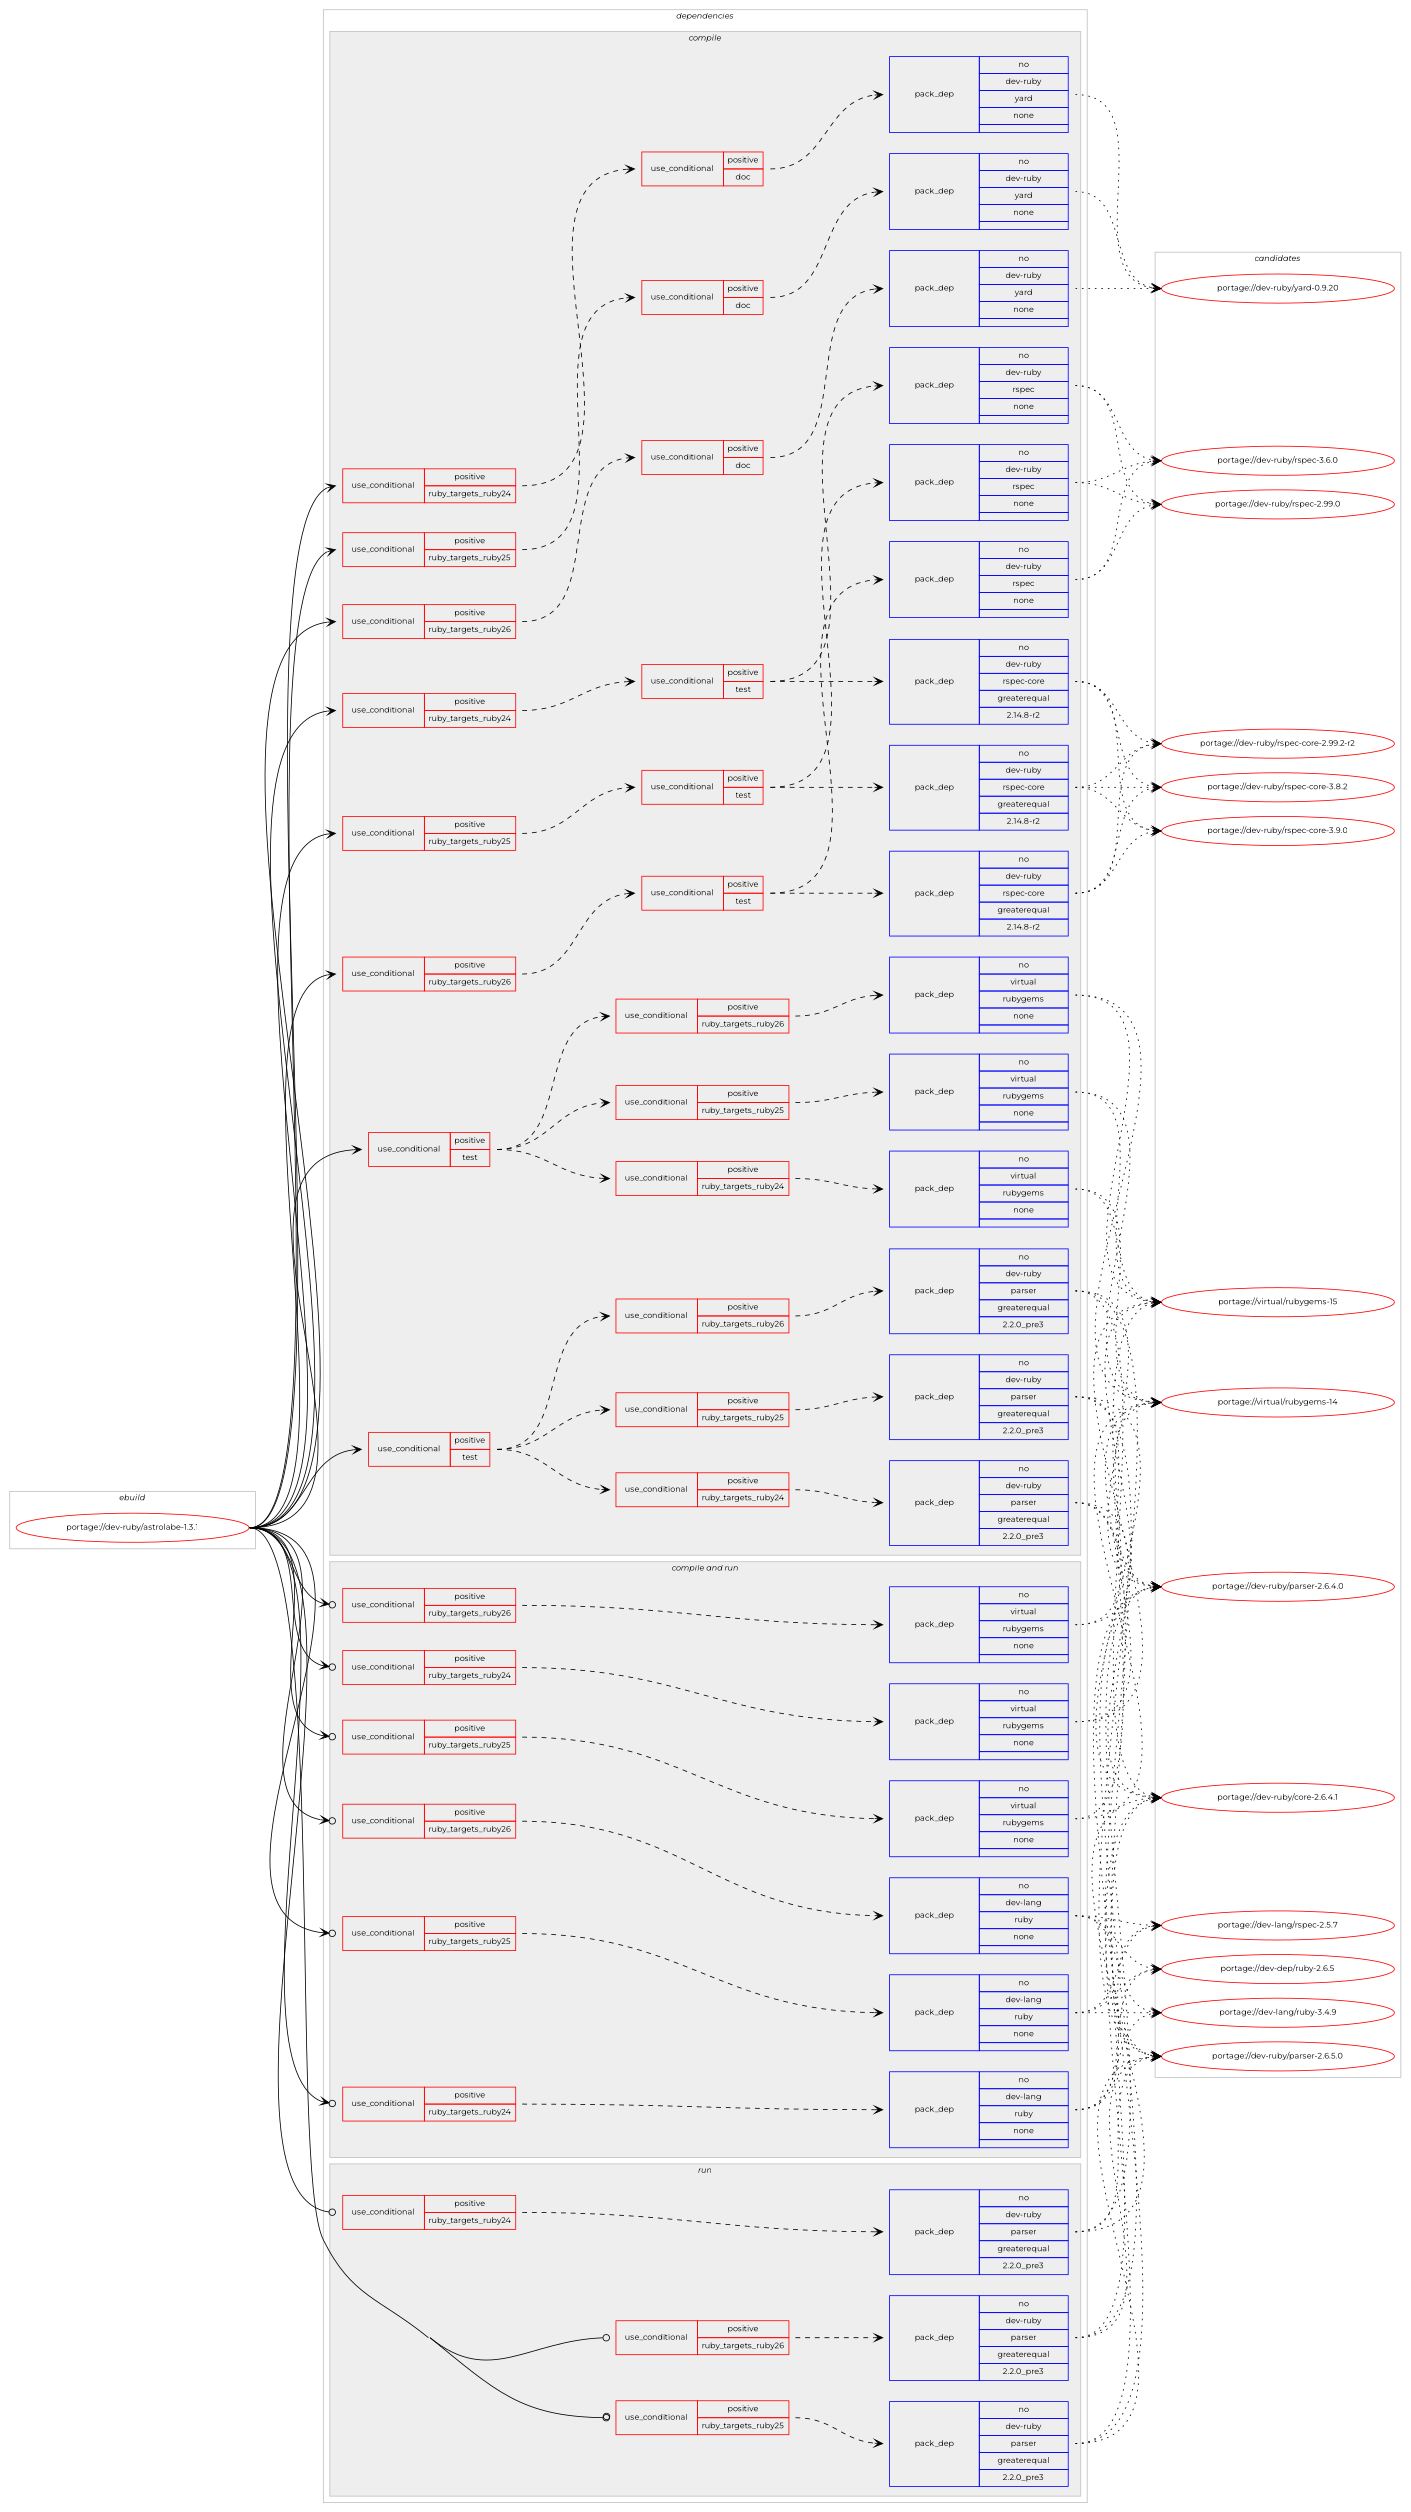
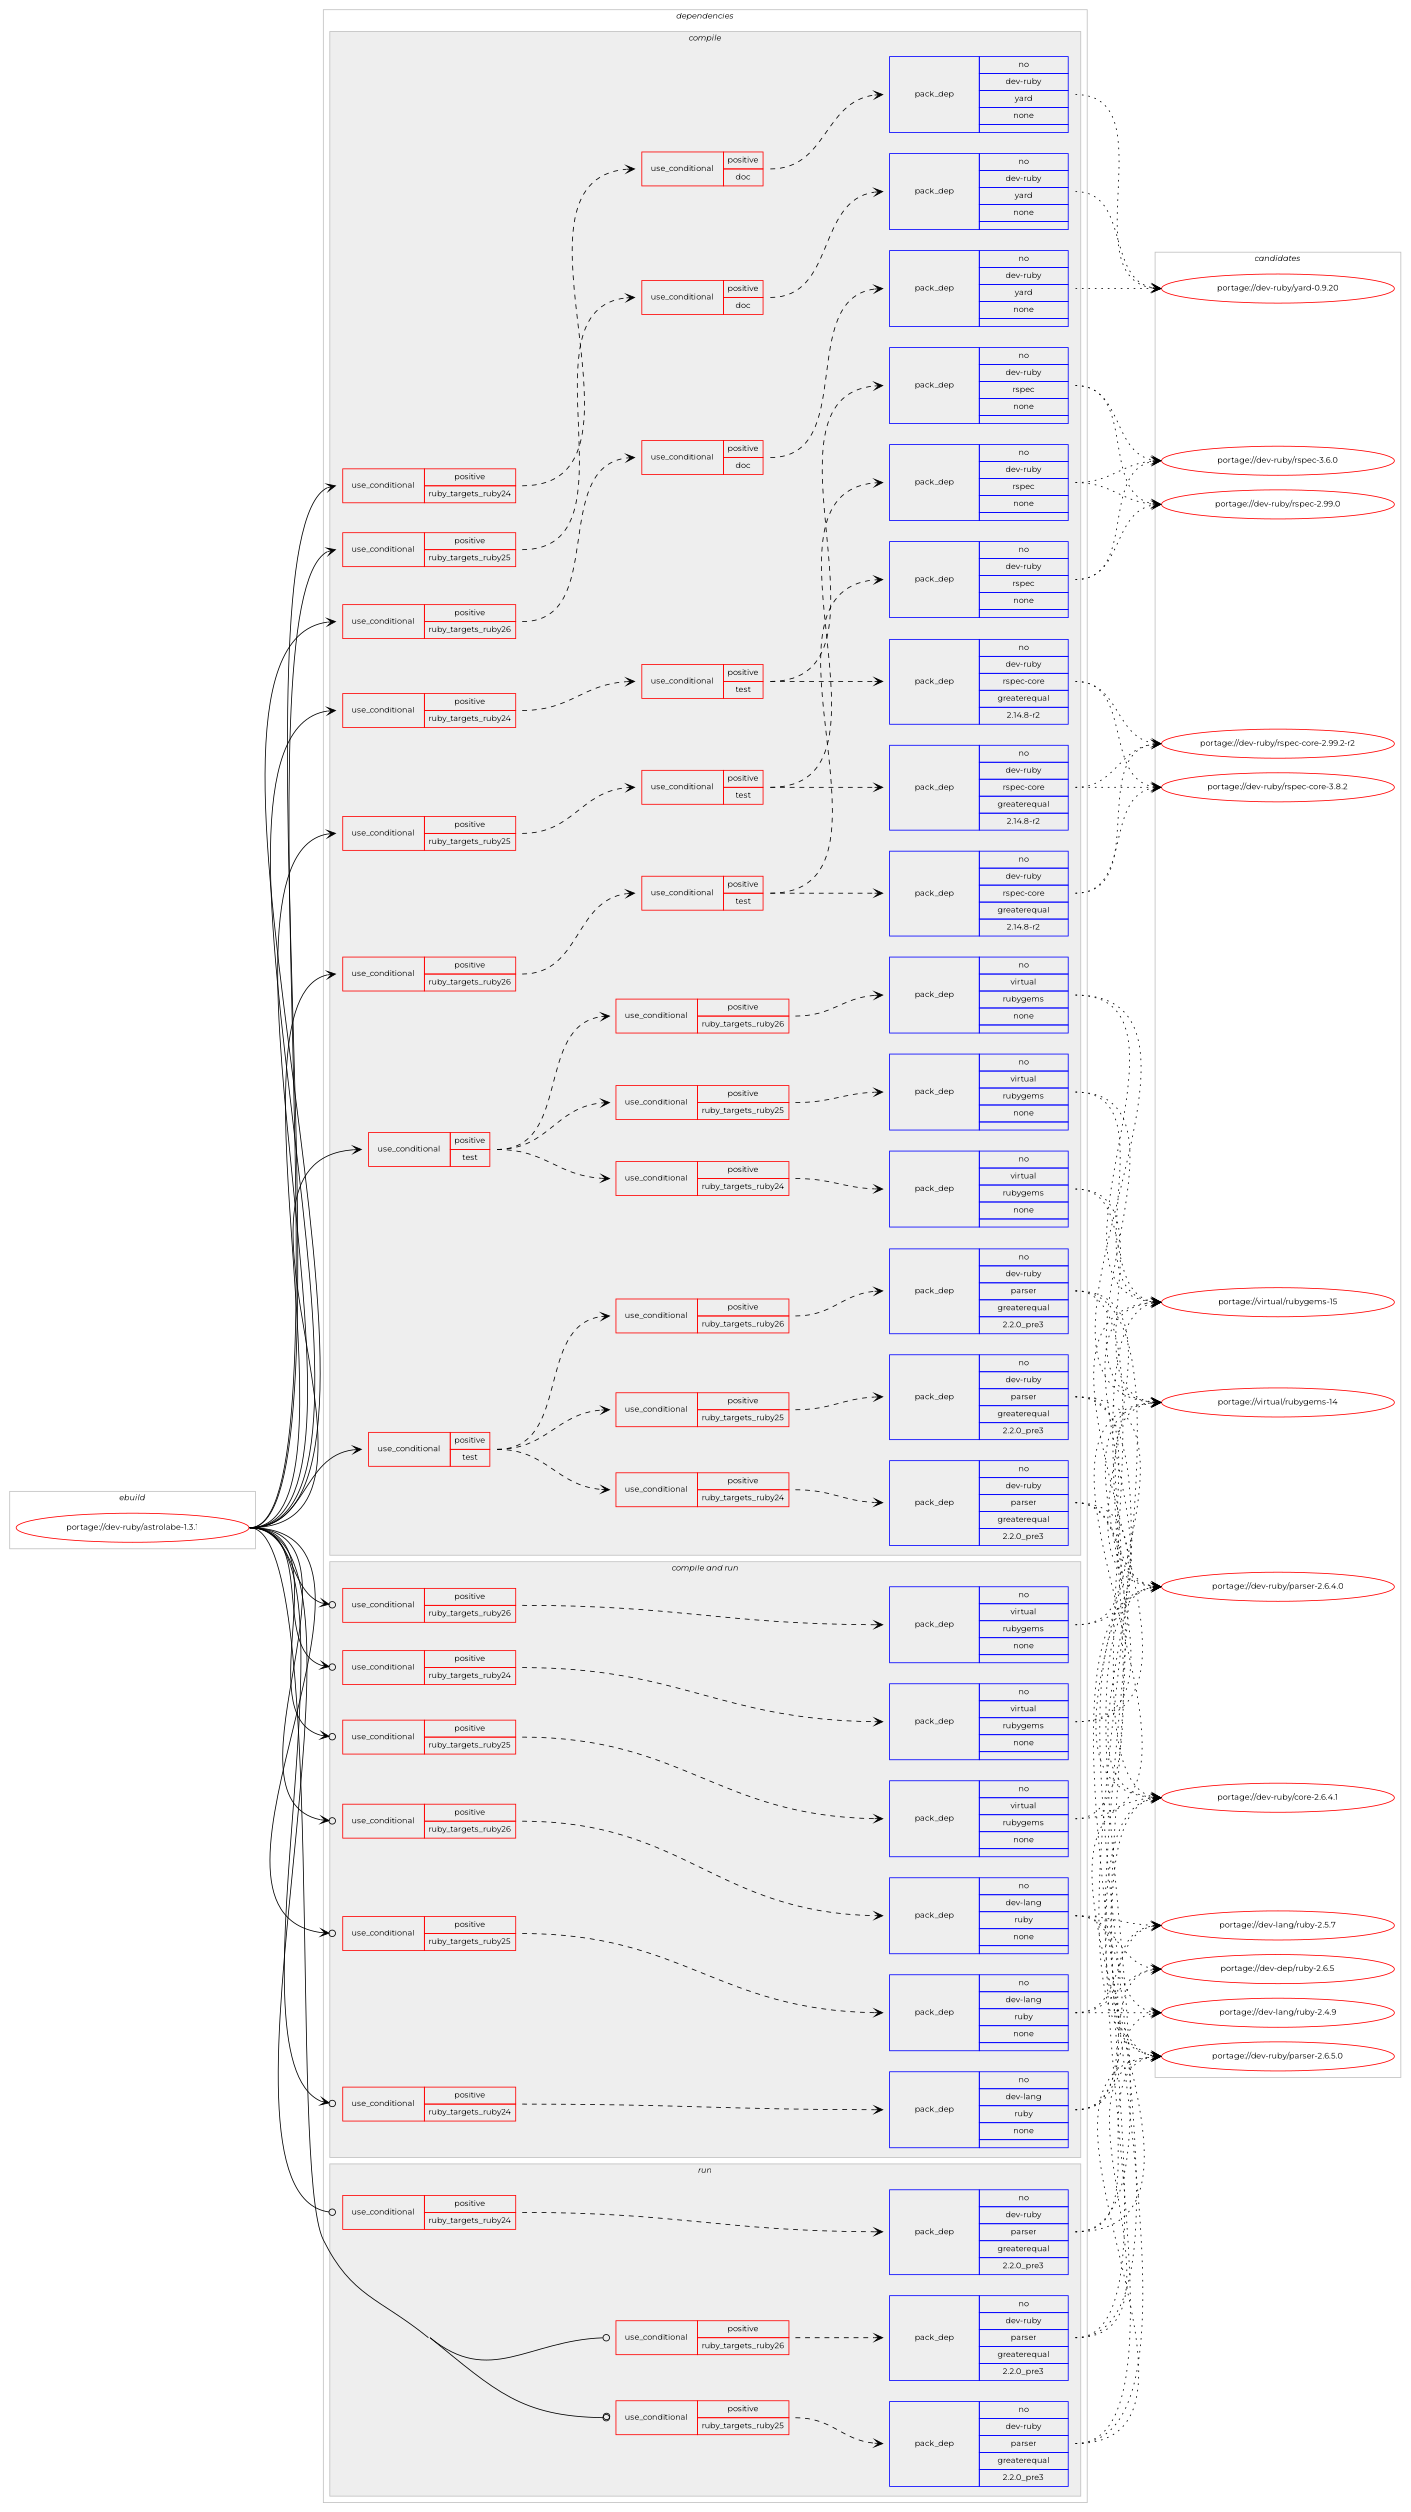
(1278, 831) -> none
(1278, 1925) -> (1278, 1925)
(1278, 2013) -> (1278, 2013)
